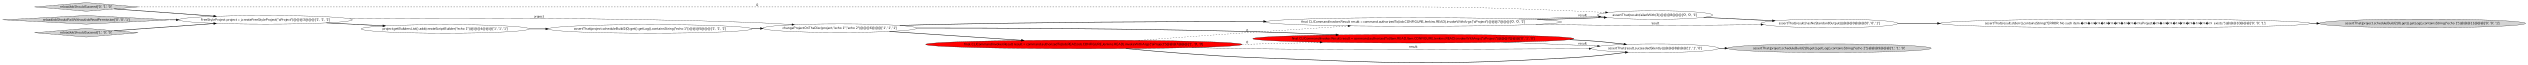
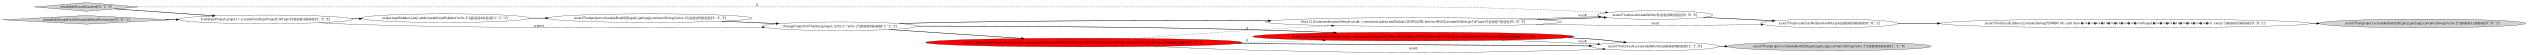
(86, 33) -> none
